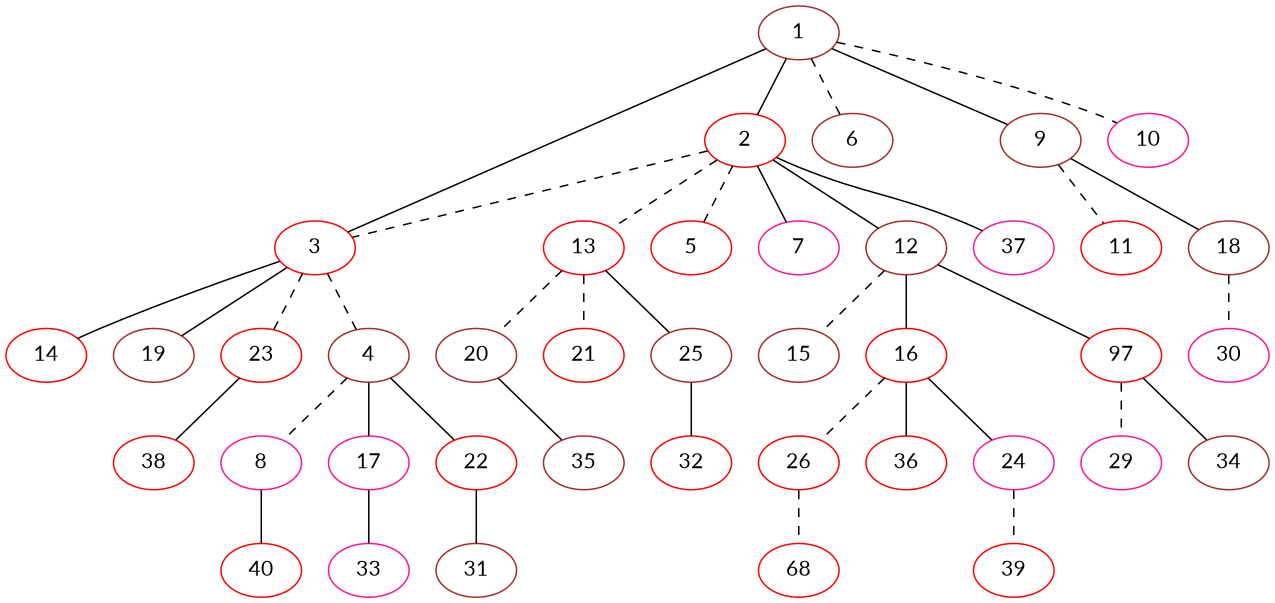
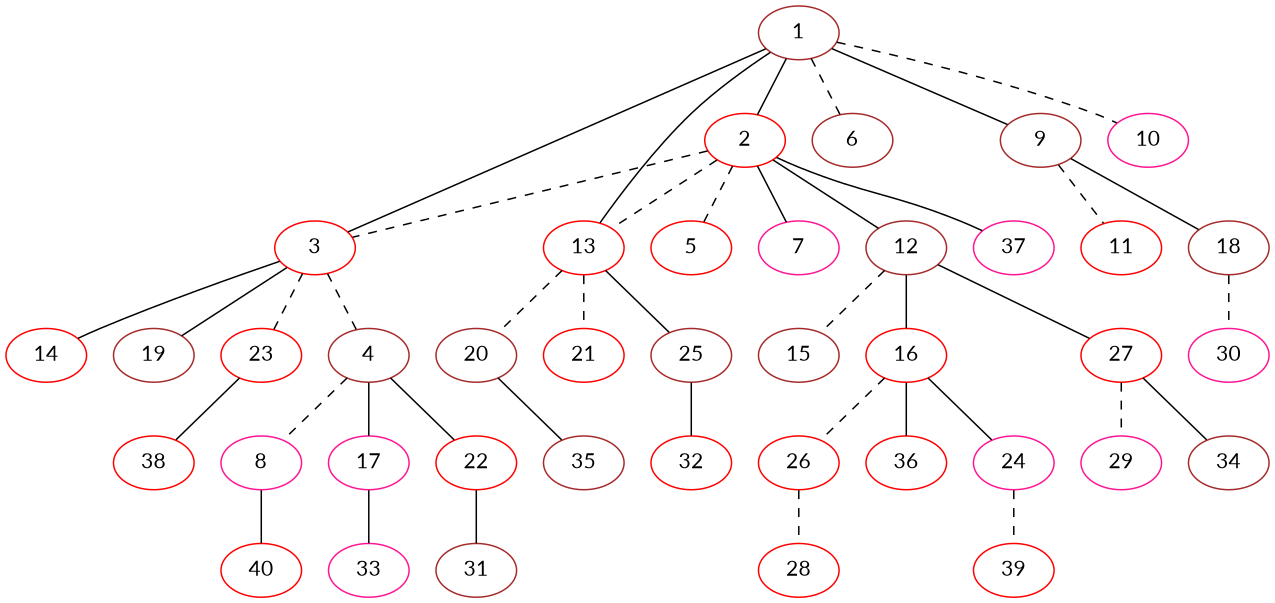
none -> (676, 129)
(1121, 355) -> (1121, 355)
(799, 570) -> (799, 570)
